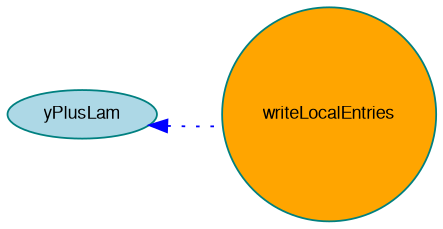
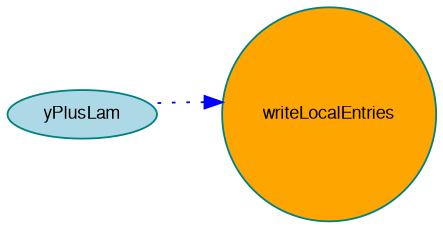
(195, 126) -> (177, 103)
